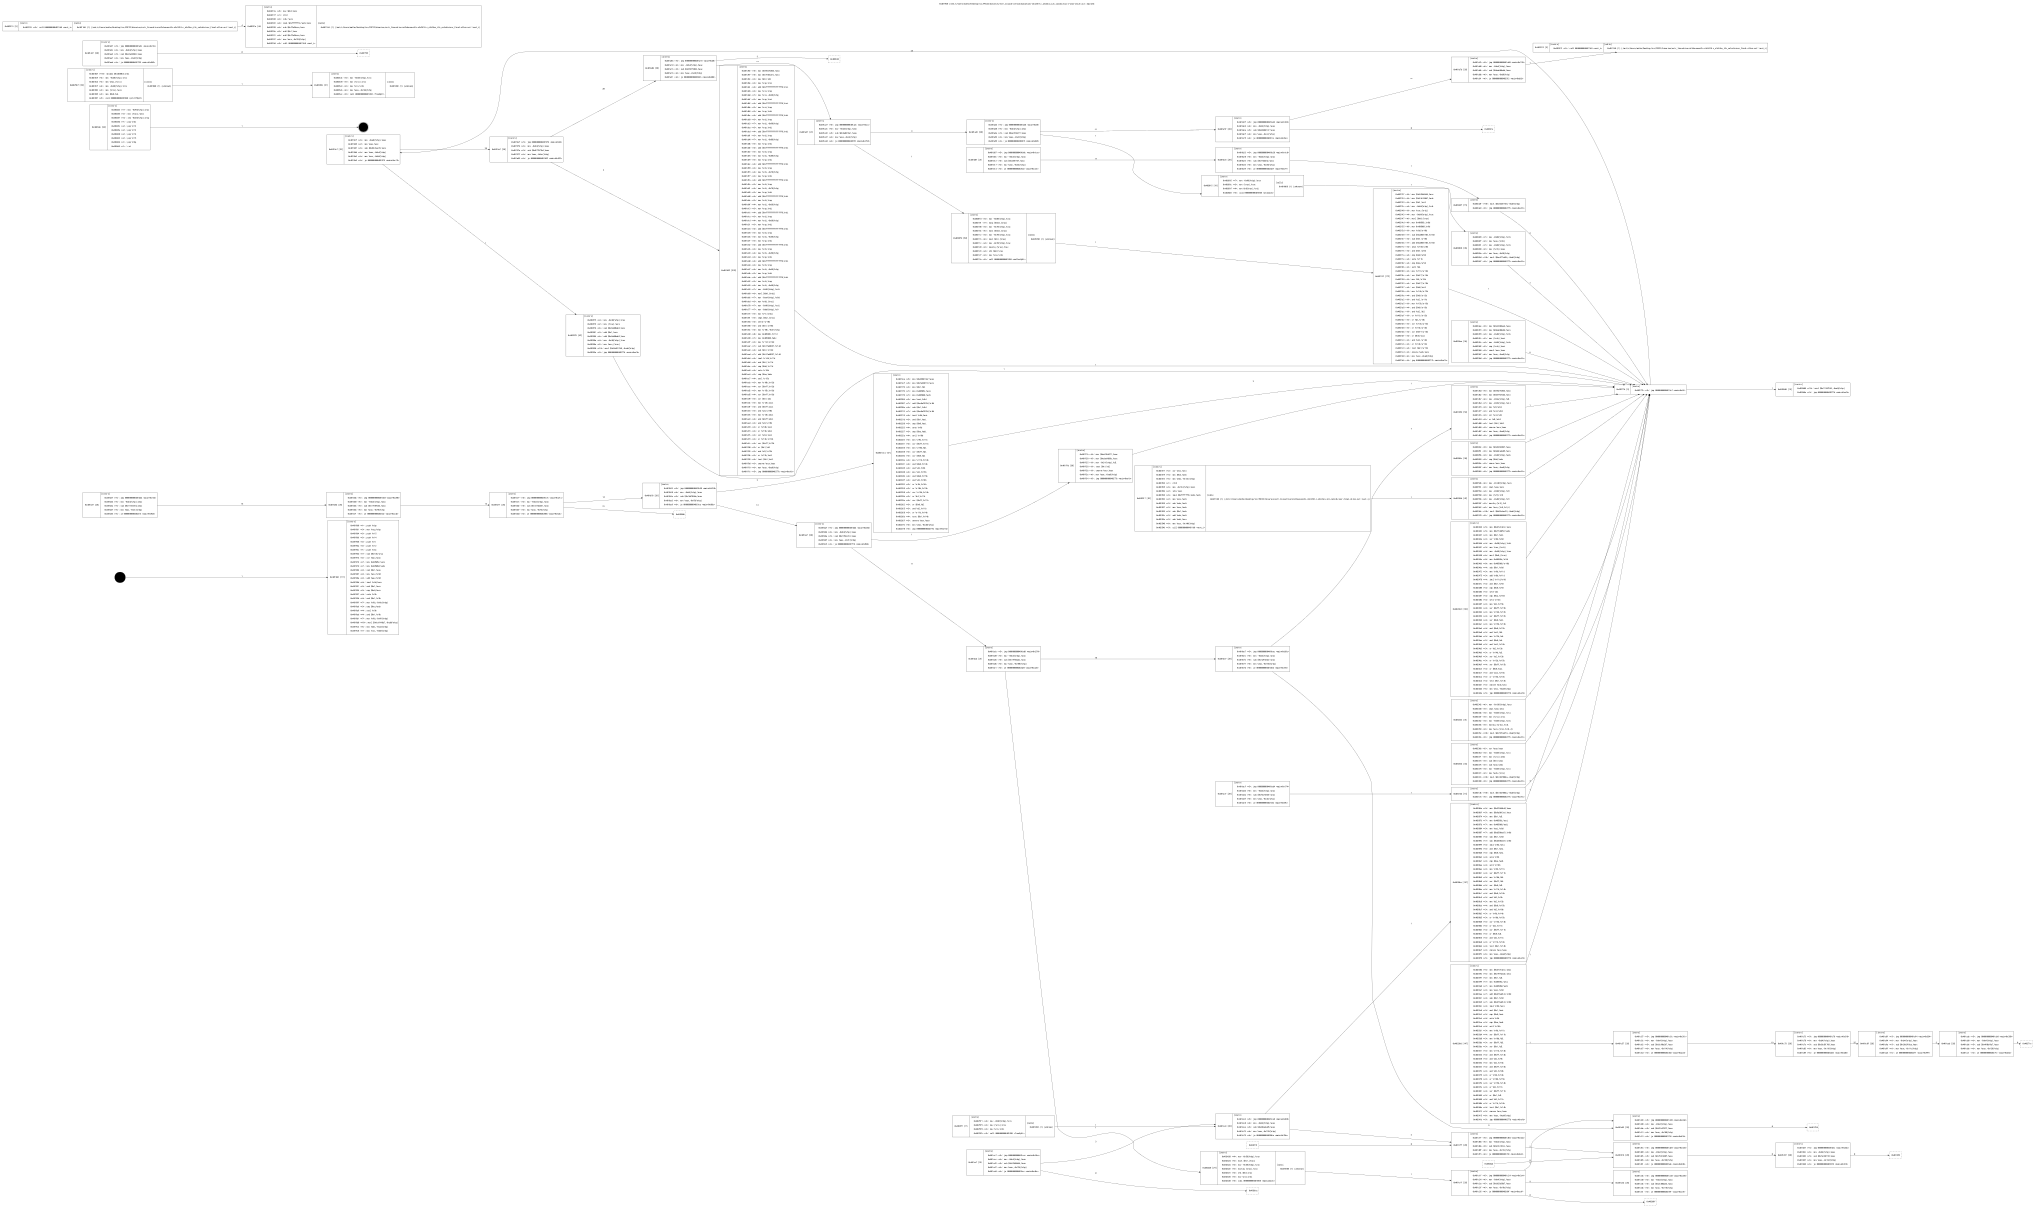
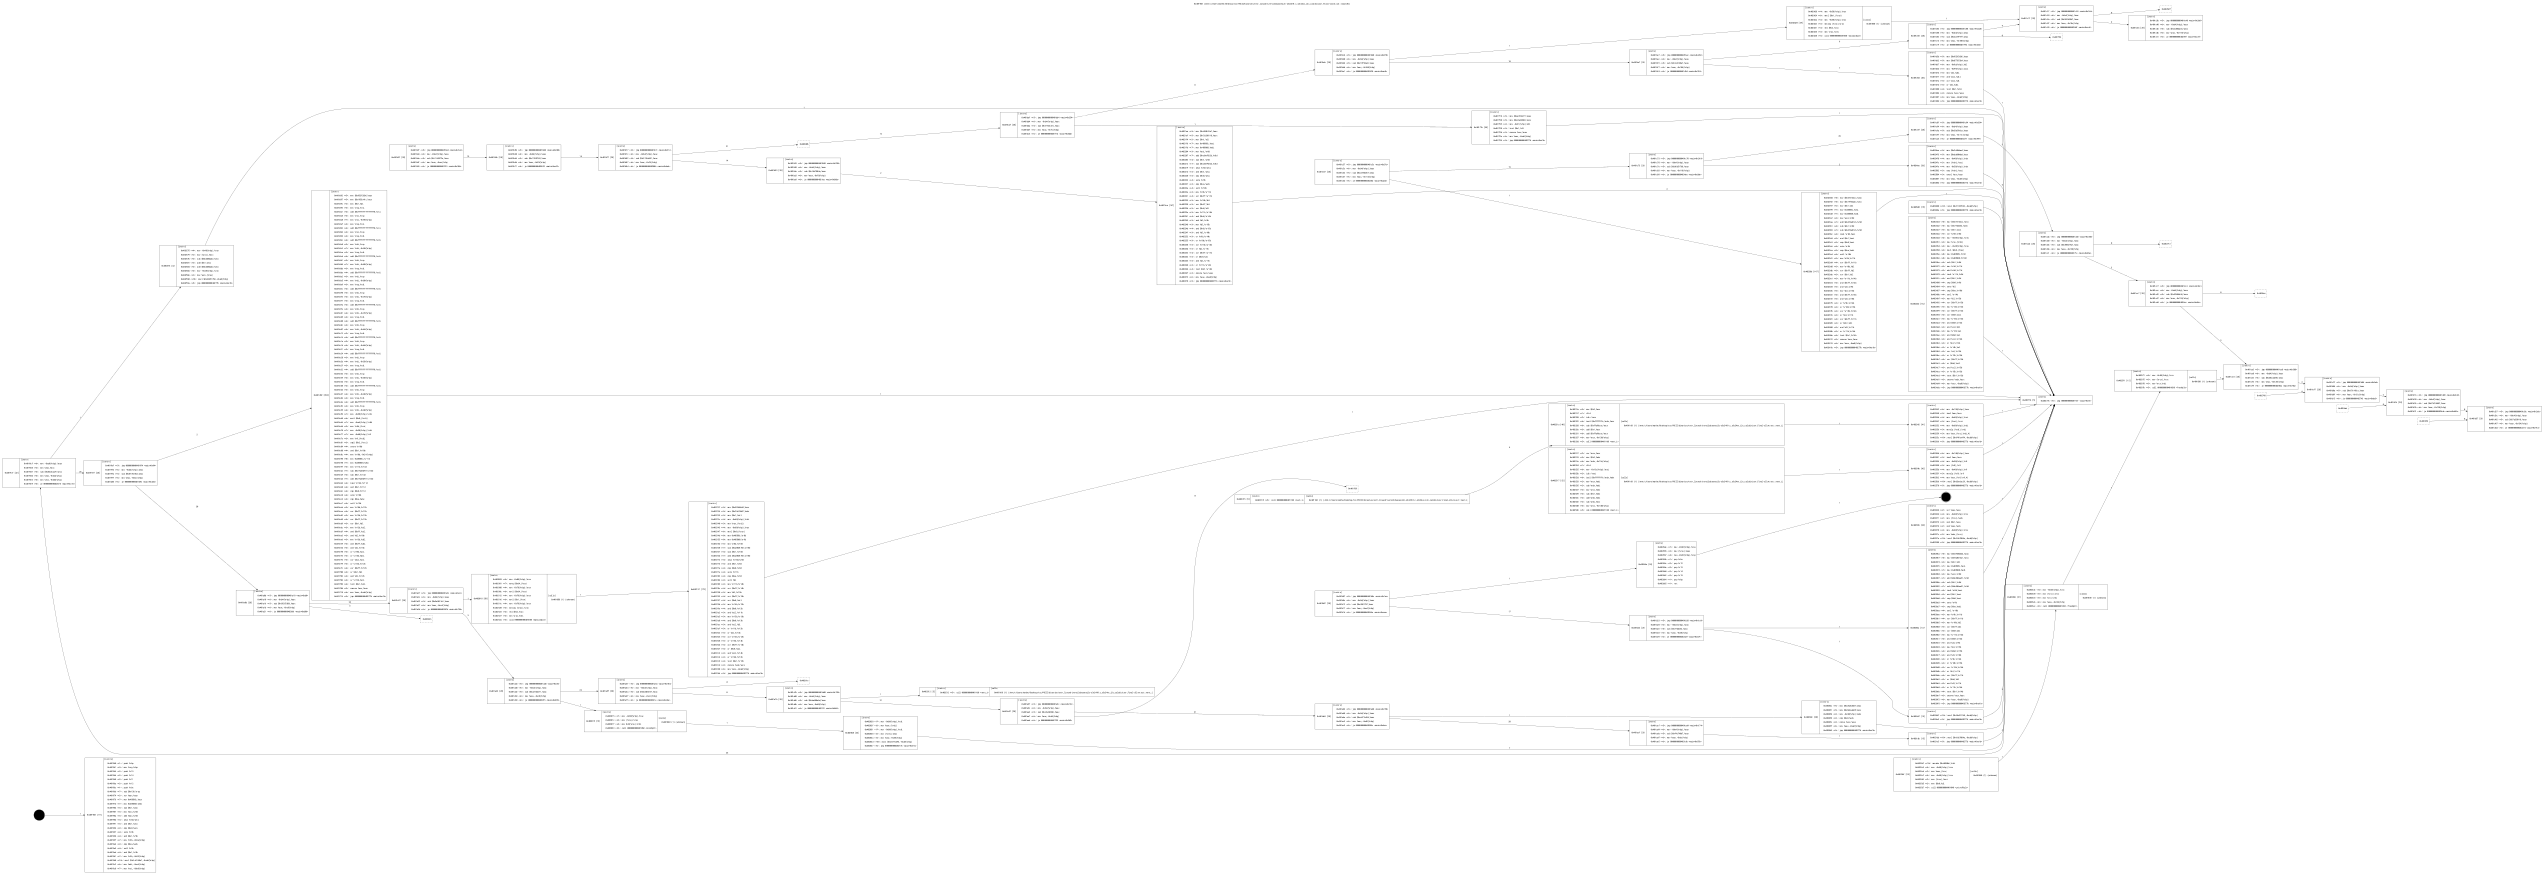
none -> (1806, 166)
none -> (2110, 269)
(1731, 390) -> (2017, 298)
none -> (1846, 425)
none -> (2111, 489)
(756, 515) -> (904, 136)
none -> (1512, 584)
none -> (920, 705)
none -> (1352, 716)
(1357, 1018) -> (1805, 628)
(1569, 1044) -> (1595, 222)
(1555, 1127) -> (2001, 27)
(1869, 1155) -> (2448, 421)
